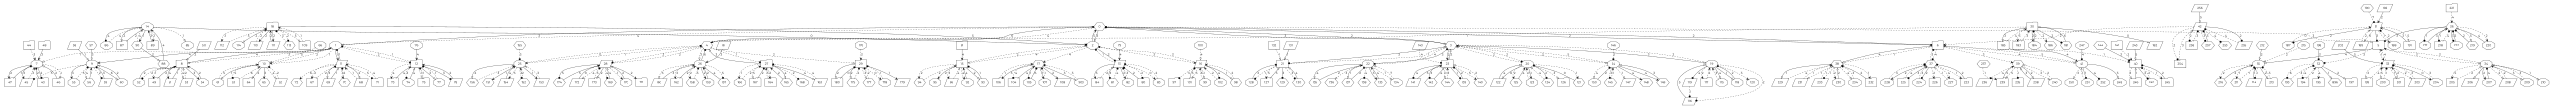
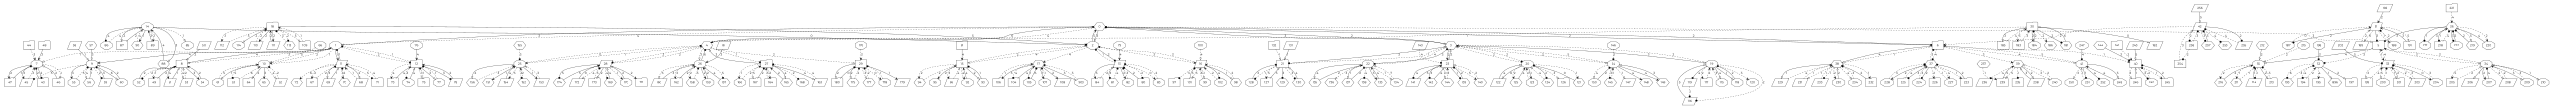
(2367, 8) -> none
(2174, 37) -> (2186, 54)
(2050, 52) -> (2102, 74)
(150, 54) -> (173, 39)
